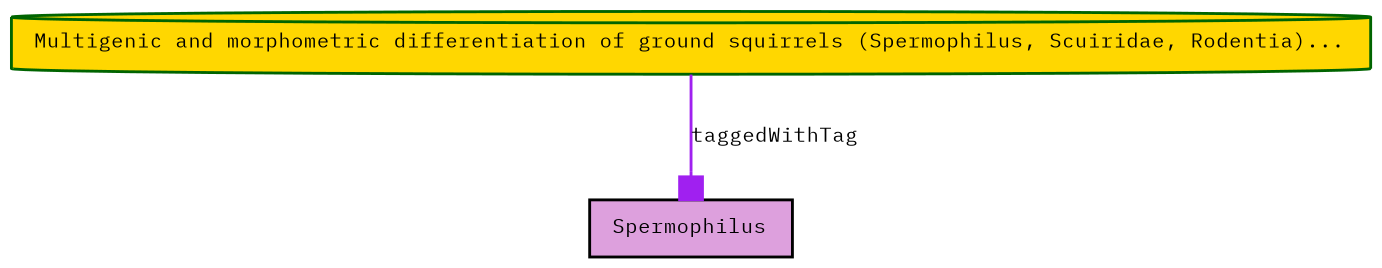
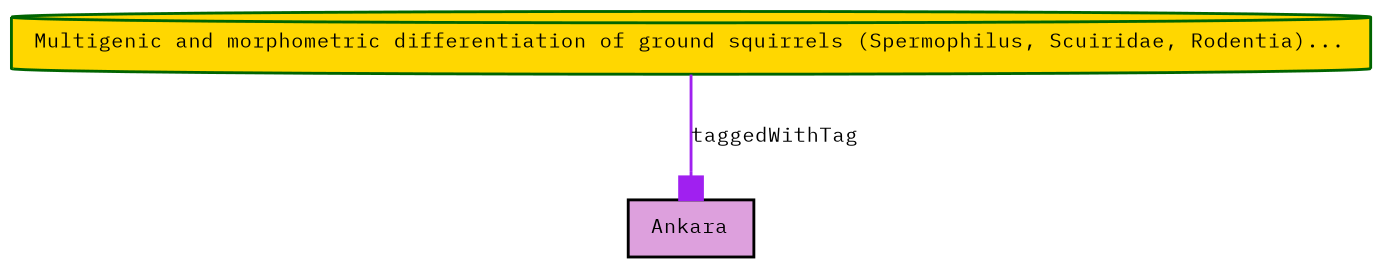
(691, 228) -> (691, 228)
